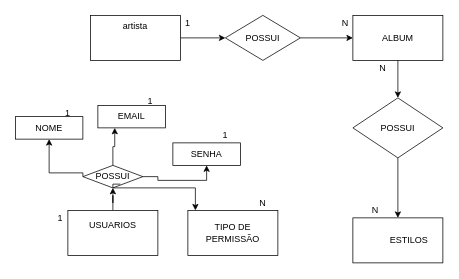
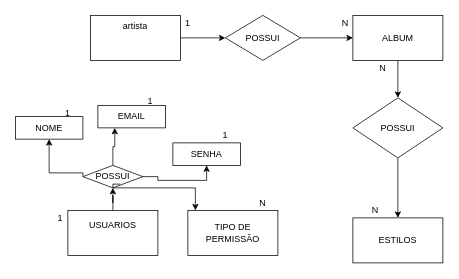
(409, 240) -> (398, 240)
